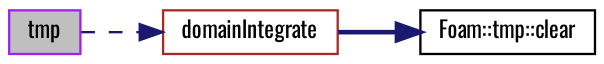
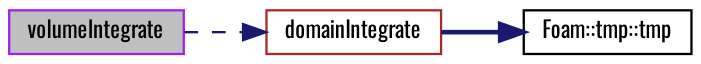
(45, 32) -> (96, 32)
(508, 32) -> (608, 32)
